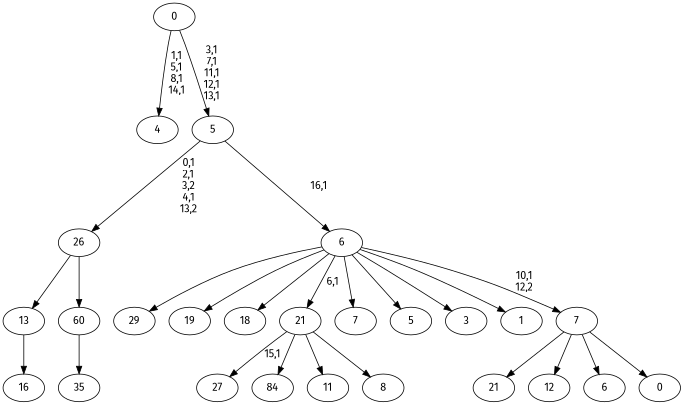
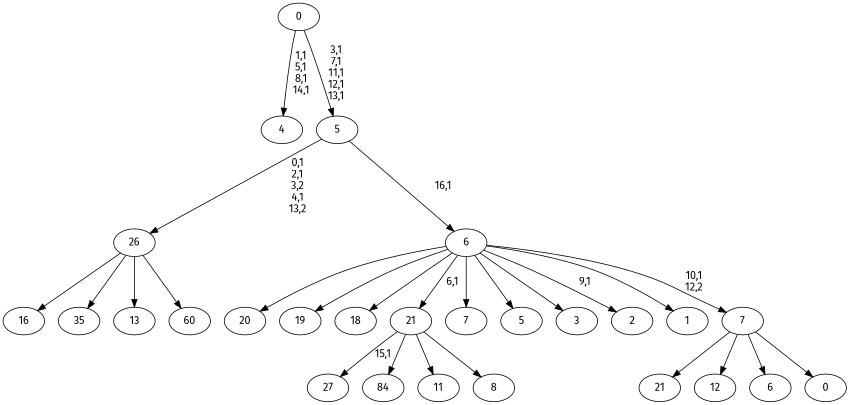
(134, 321) -> (245, 321)
none -> (632, 321)
(24, 351) -> (82, 280)
(79, 351) -> (109, 279)
